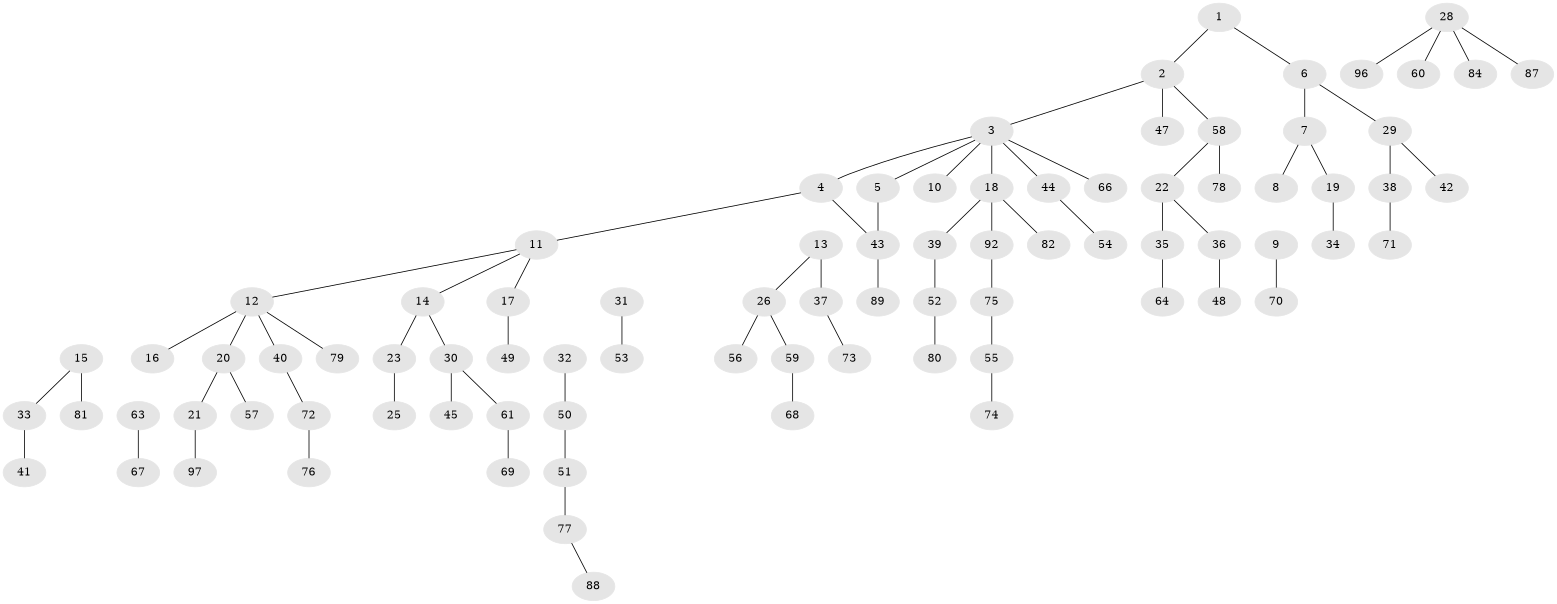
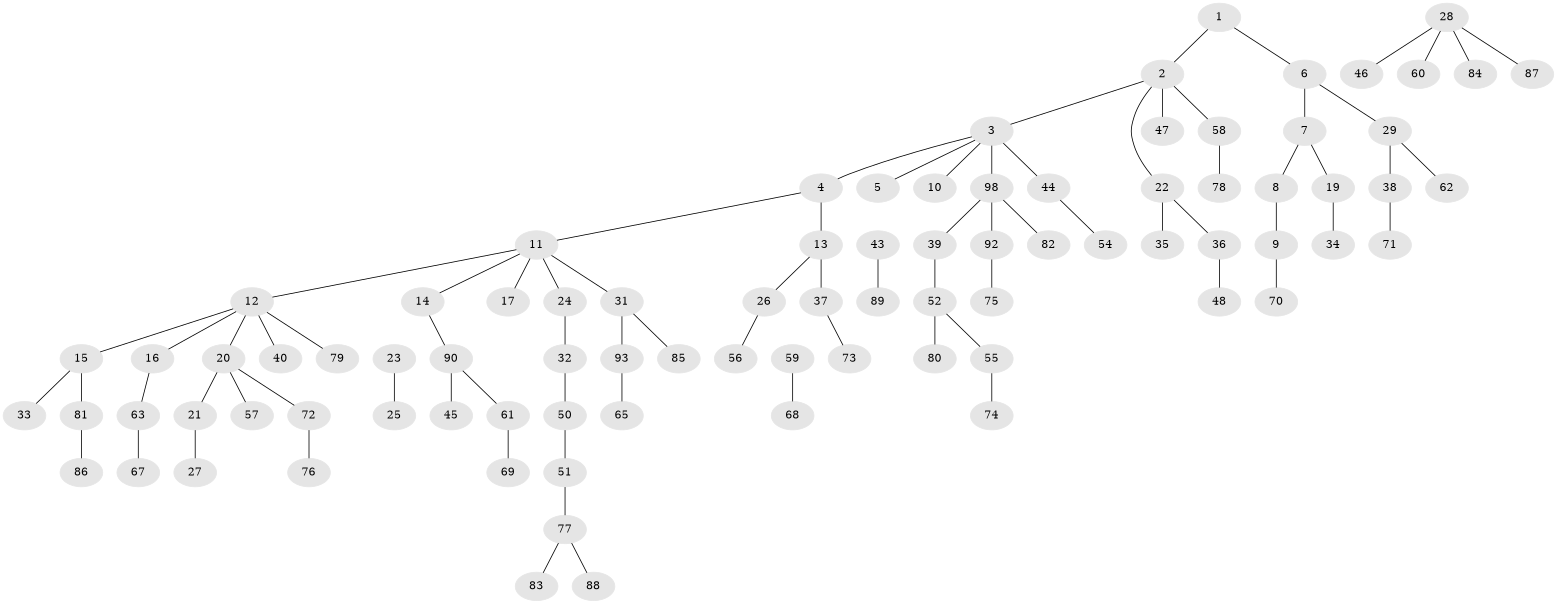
(1362, 74) -> (1362, 74)
(1191, 160) -> (1131, 131)
(992, 188) -> (992, 188)
(1106, 188) -> none
(1447, 188) -> (1447, 188)
(849, 216) -> (821, 217)
(878, 217) -> none
none -> (1276, 217)
none -> (579, 273)
none -> (565, 302)
(1162, 302) -> none
none -> (167, 330)
(409, 330) -> none
(778, 330) -> none
(992, 330) -> (963, 330)
(451, 359) -> (451, 359)
(508, 359) -> none
(622, 359) -> (622, 359)
none -> (679, 359)
none -> (145, 387)
(295, 387) -> (266, 387)
none -> (622, 416)
(24, 473) -> none
none -> (81, 473)
(195, 473) -> (195, 473)
none -> (537, 586)
